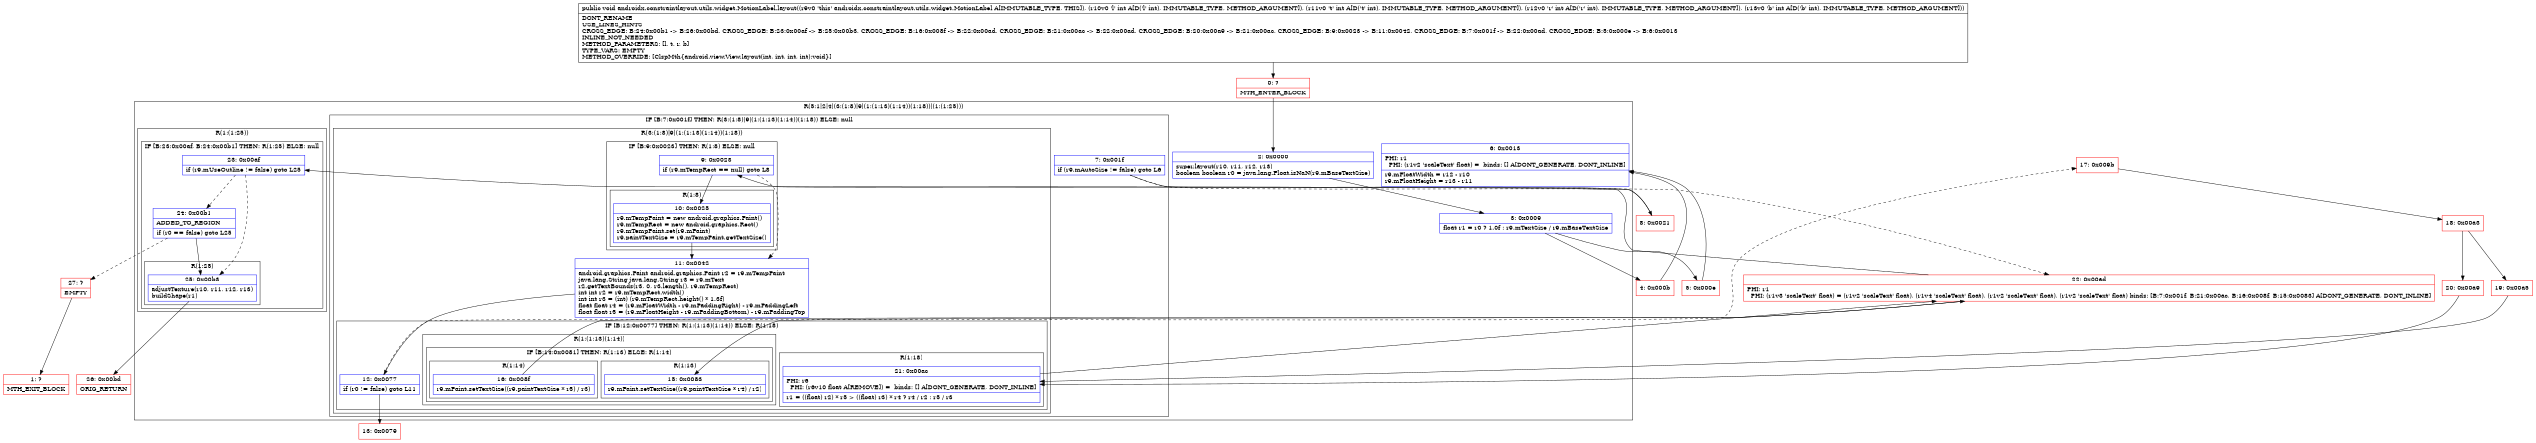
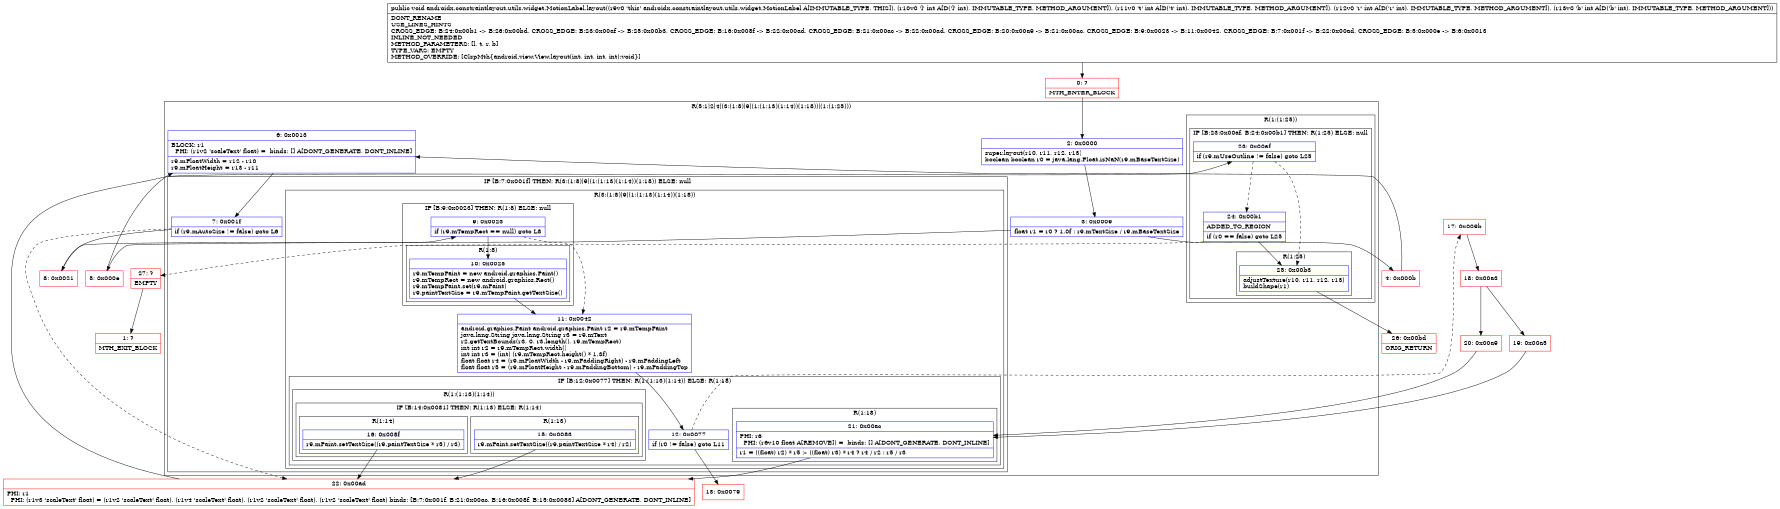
(1397, 158) -> (189, 145)
none -> (256, 193)
(1324, 318) -> (498, 466)
